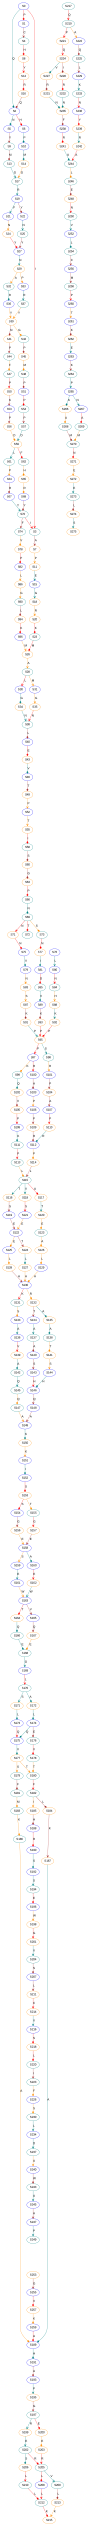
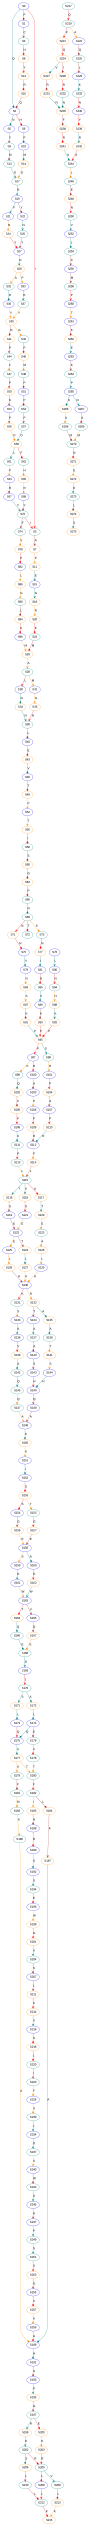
(63, 129) -> (63, 129)
none -> (33, 2257)
